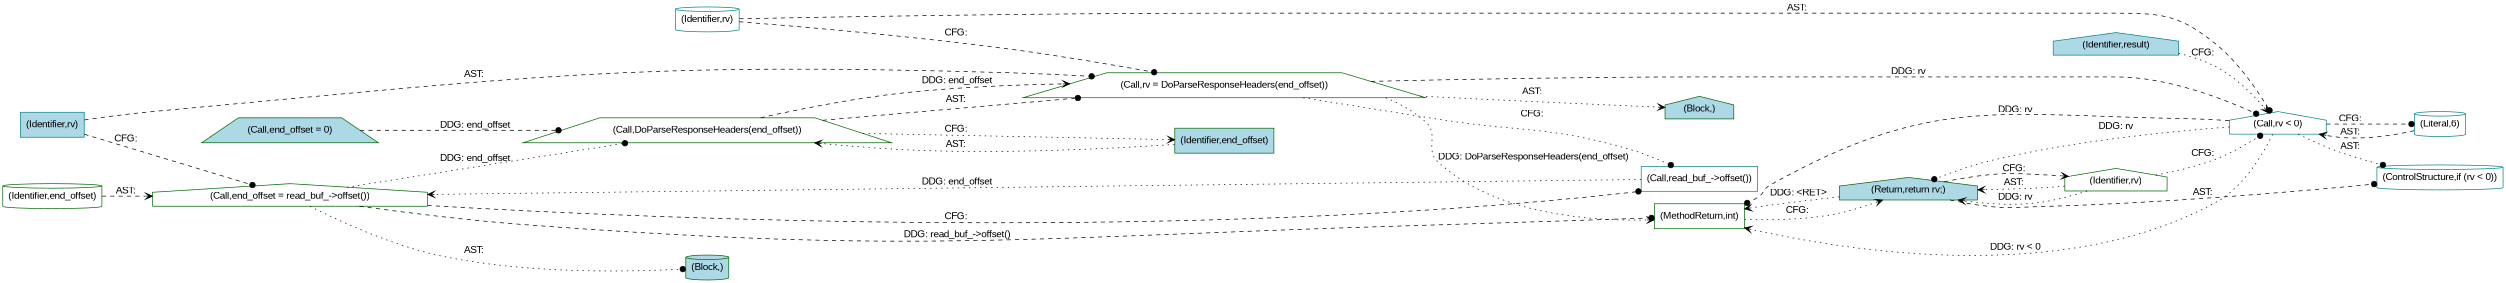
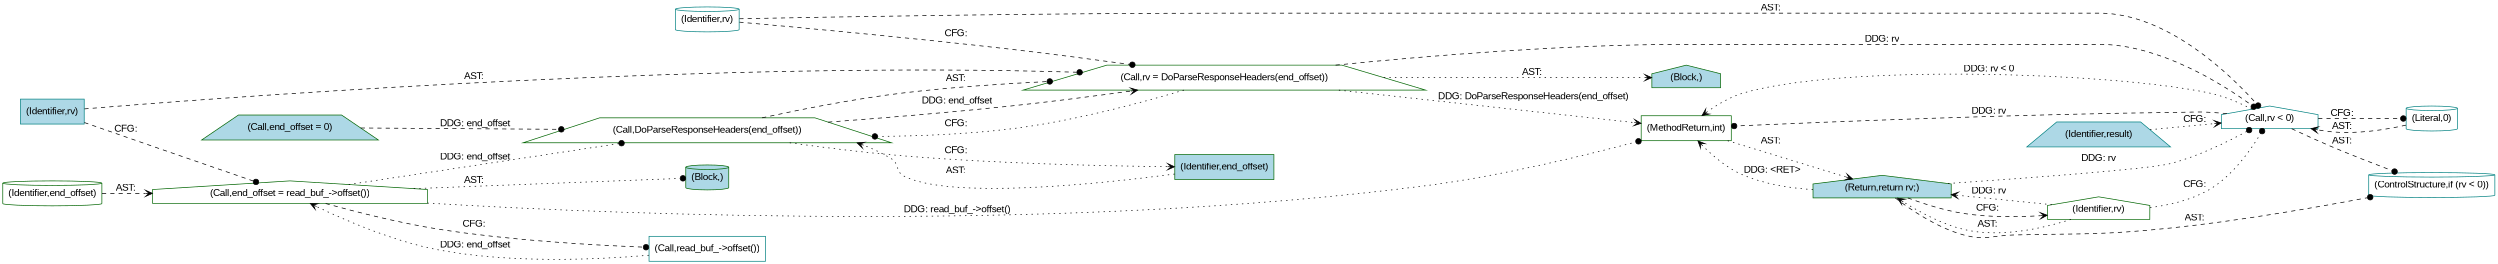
(2116, 45) -> (2099, 134)
(2440, 124) -> (2432, 119)
(1487, 126) -> (1033, 126)
(2081, 143) -> (2101, 172)
(2338, 152) -> (2341, 151)
(1798, 210) -> (1772, 141)
(1003, 240) -> (1034, 214)
